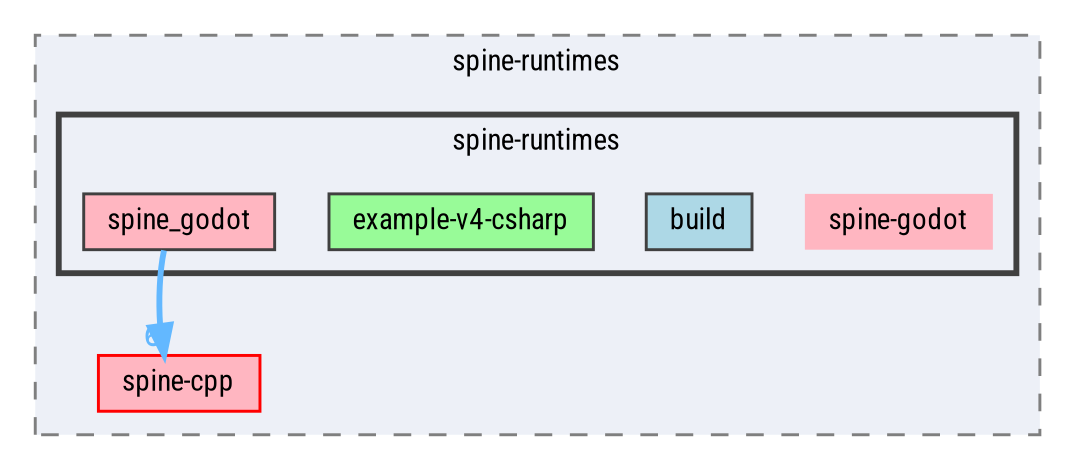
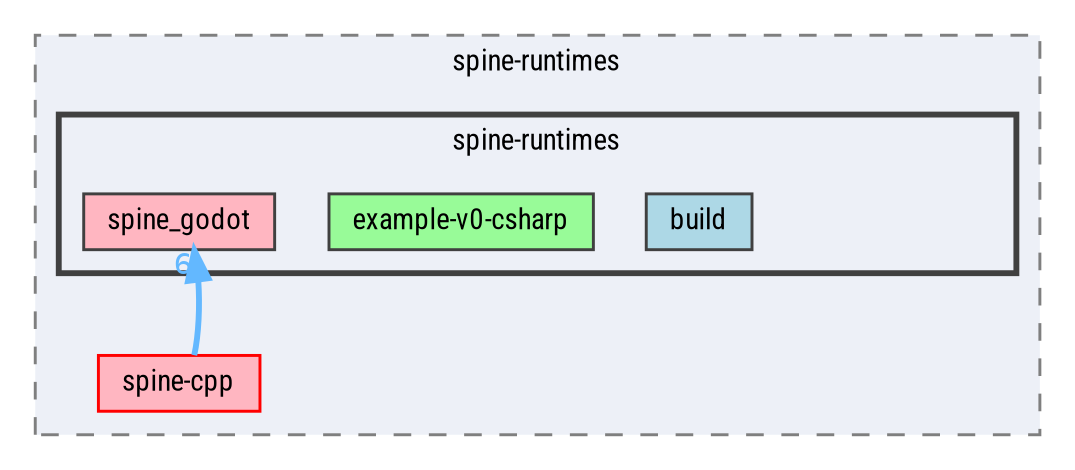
(461, 222) -> (461, 222)
(899, 222) -> none
(160, 292) -> (199, 318)
